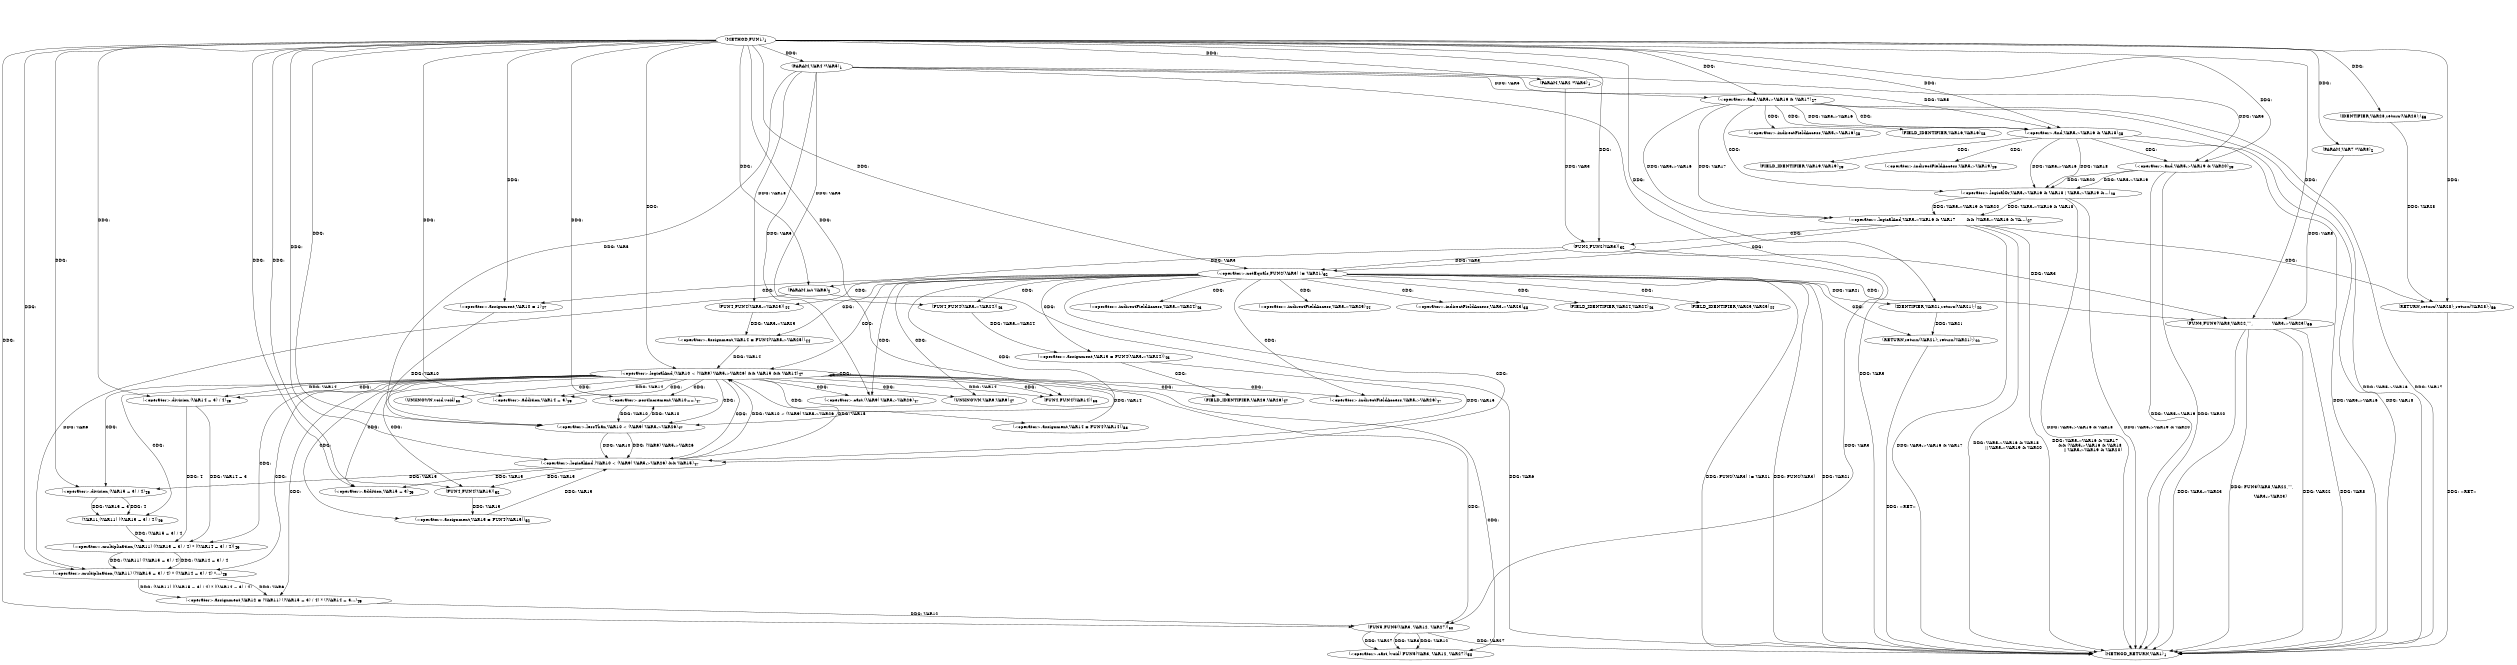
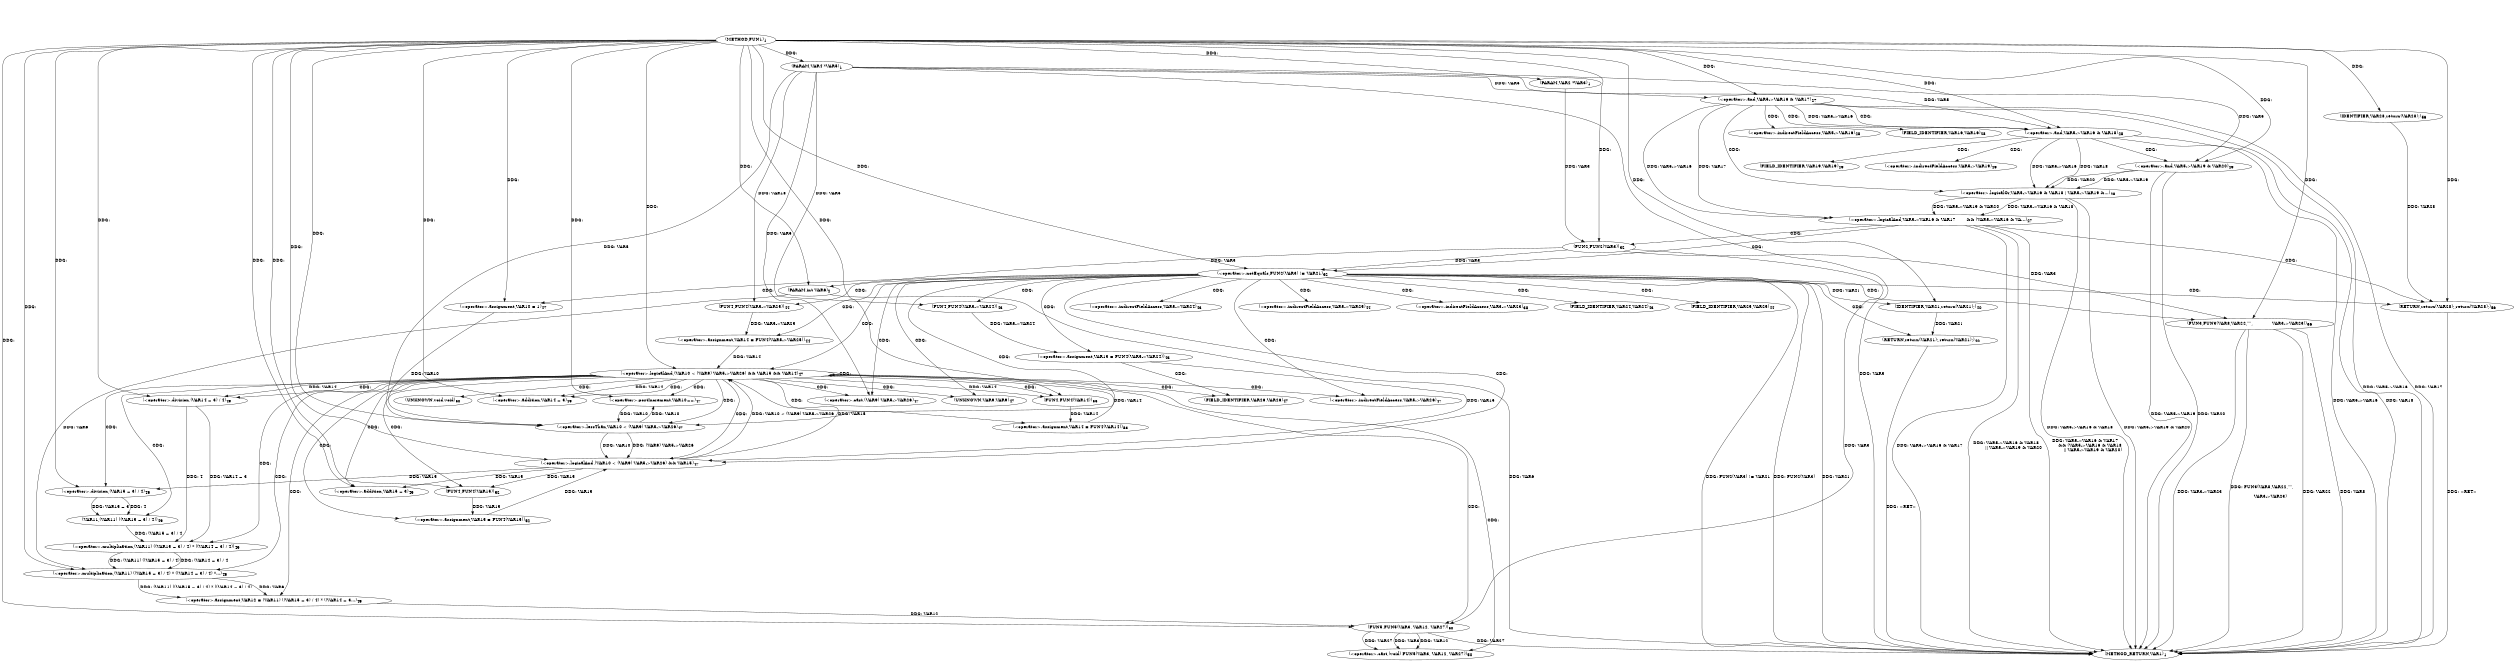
(2348, 150) -> none
none -> (1867, 285)
none -> (1071, 413)
